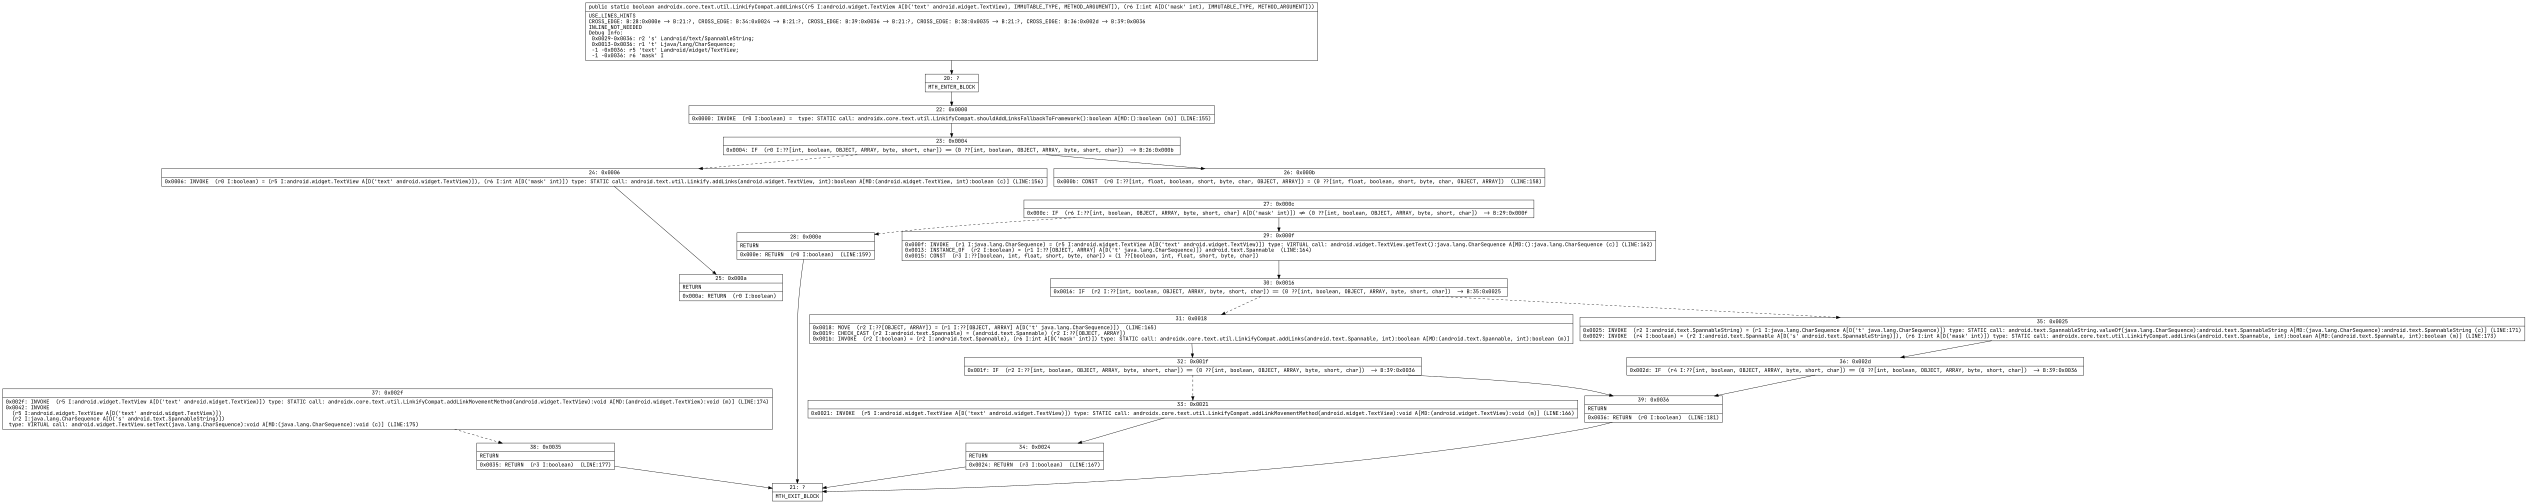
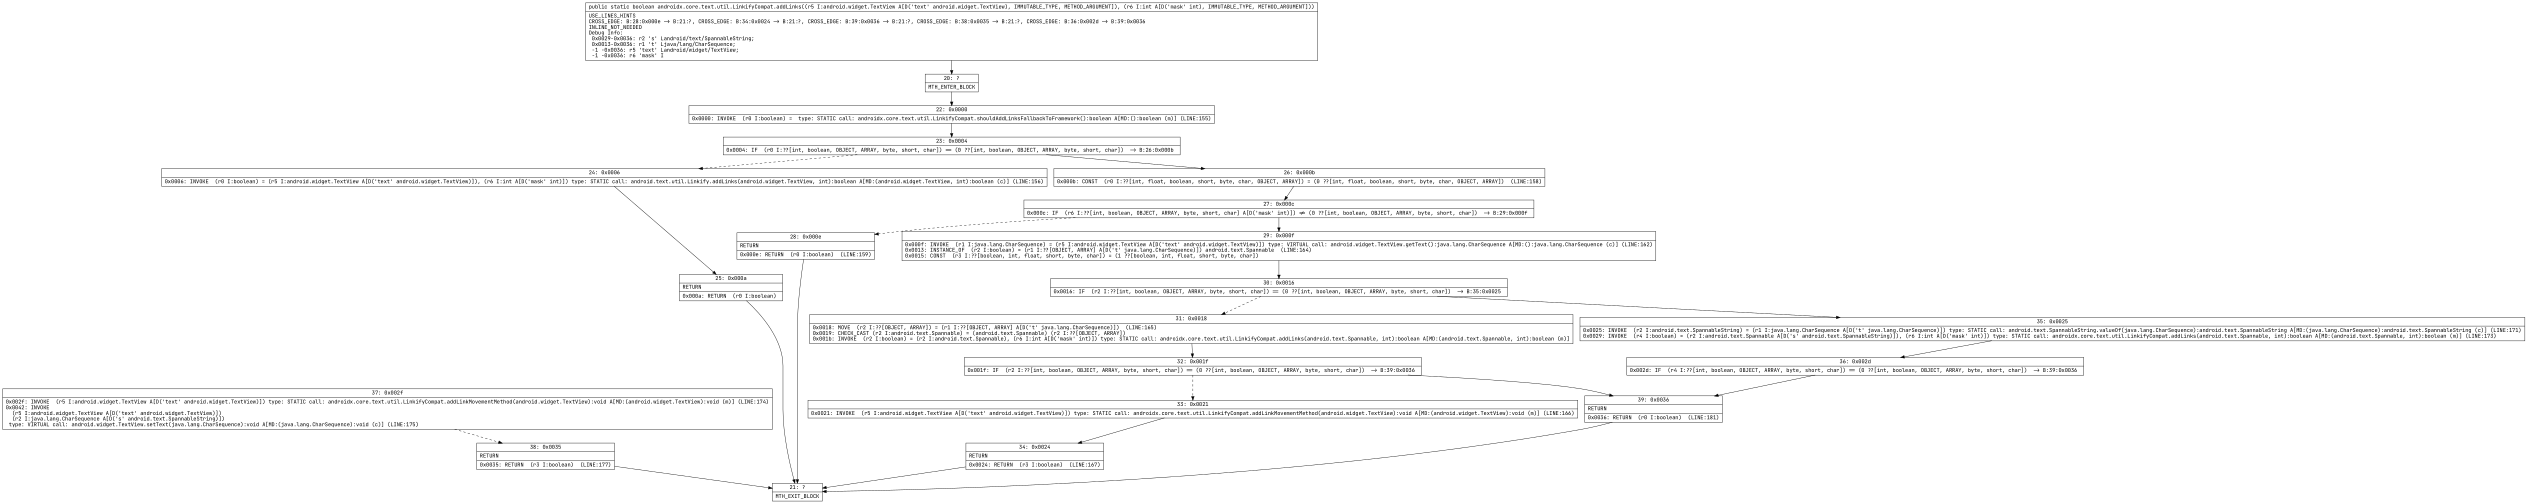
none -> (1290, 192)
(1637, 307) -> (1637, 307)
none -> (783, 385)
